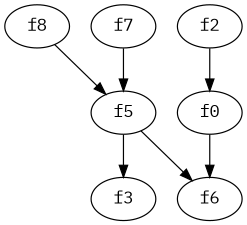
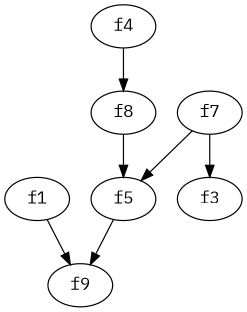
none -> (123, 26)
(210, 26) -> none
(210, 113) -> (37, 199)
(123, 150) -> (210, 150)
(210, 199) -> (80, 285)
